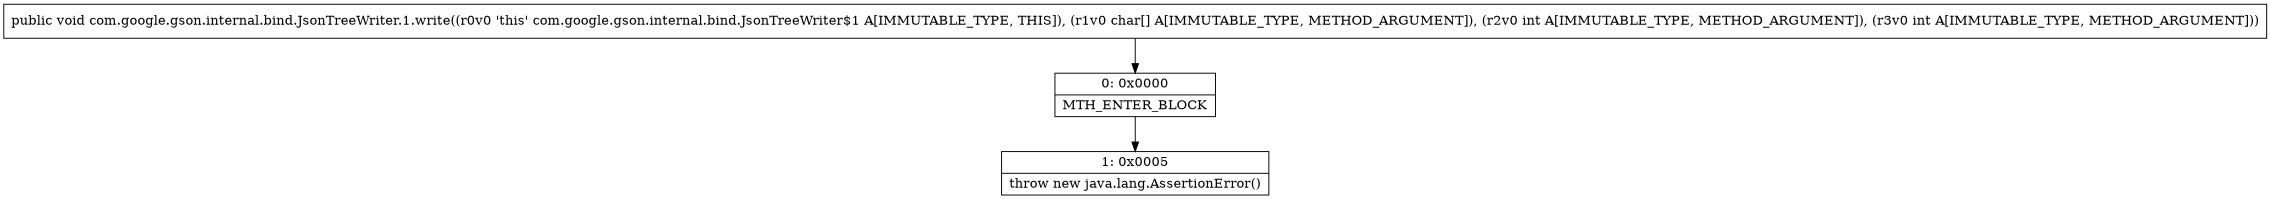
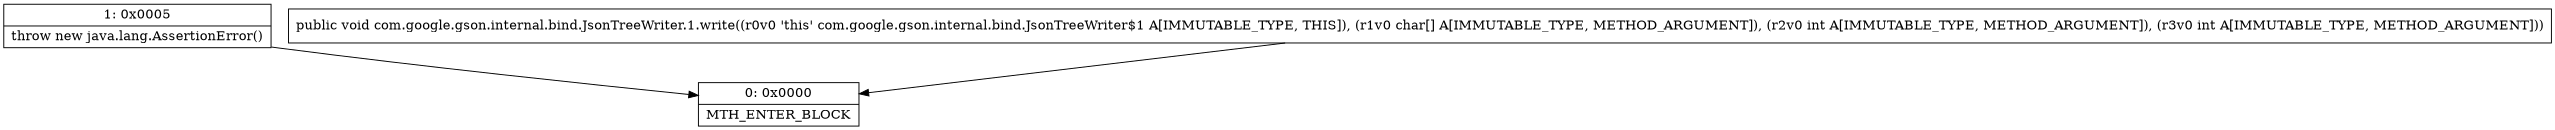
(1135, 129) -> (480, 72)
